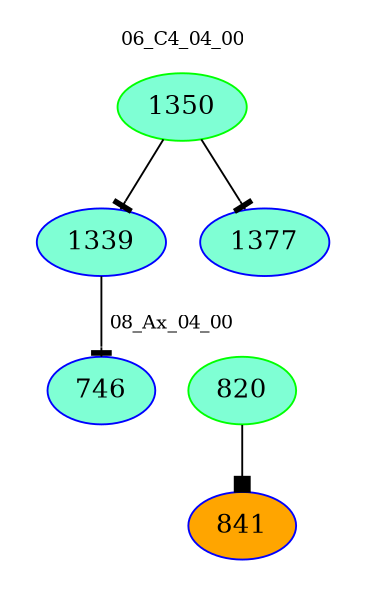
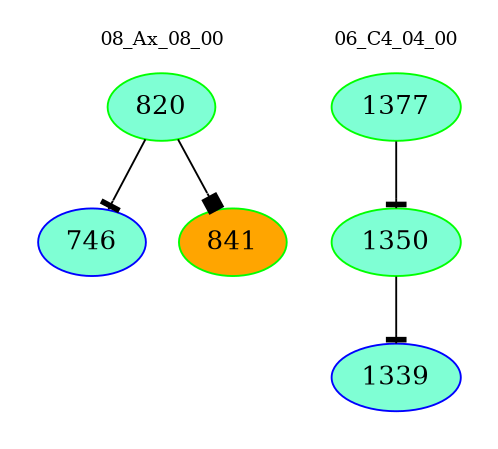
(221, 170) -> (396, 170)
(265, 242) -> (396, 107)
(101, 319) -> (129, 170)
(172, 324) -> (162, 40)
(242, 526) -> (233, 242)
